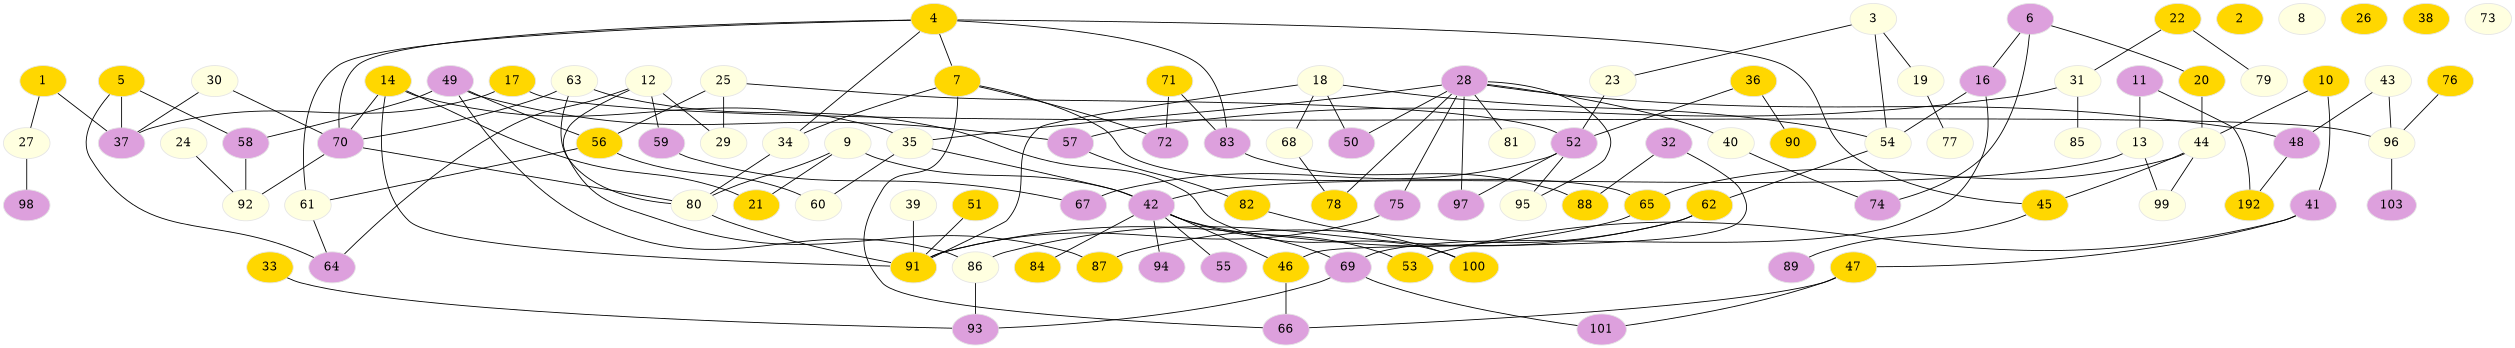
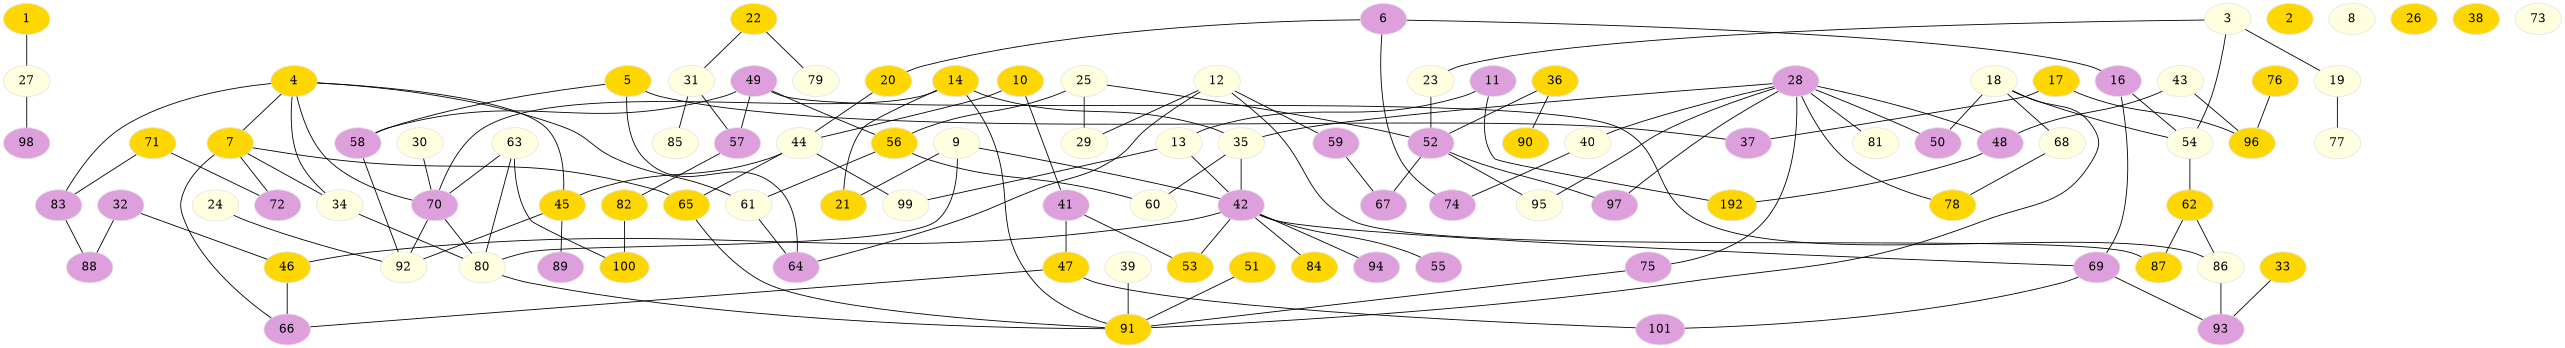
(82, 112) -> none
(168, 112) -> none
(2392, 143) -> (2252, 143)
(1585, 205) -> (90, 267)
(2392, 205) -> none
none -> (483, 236)
